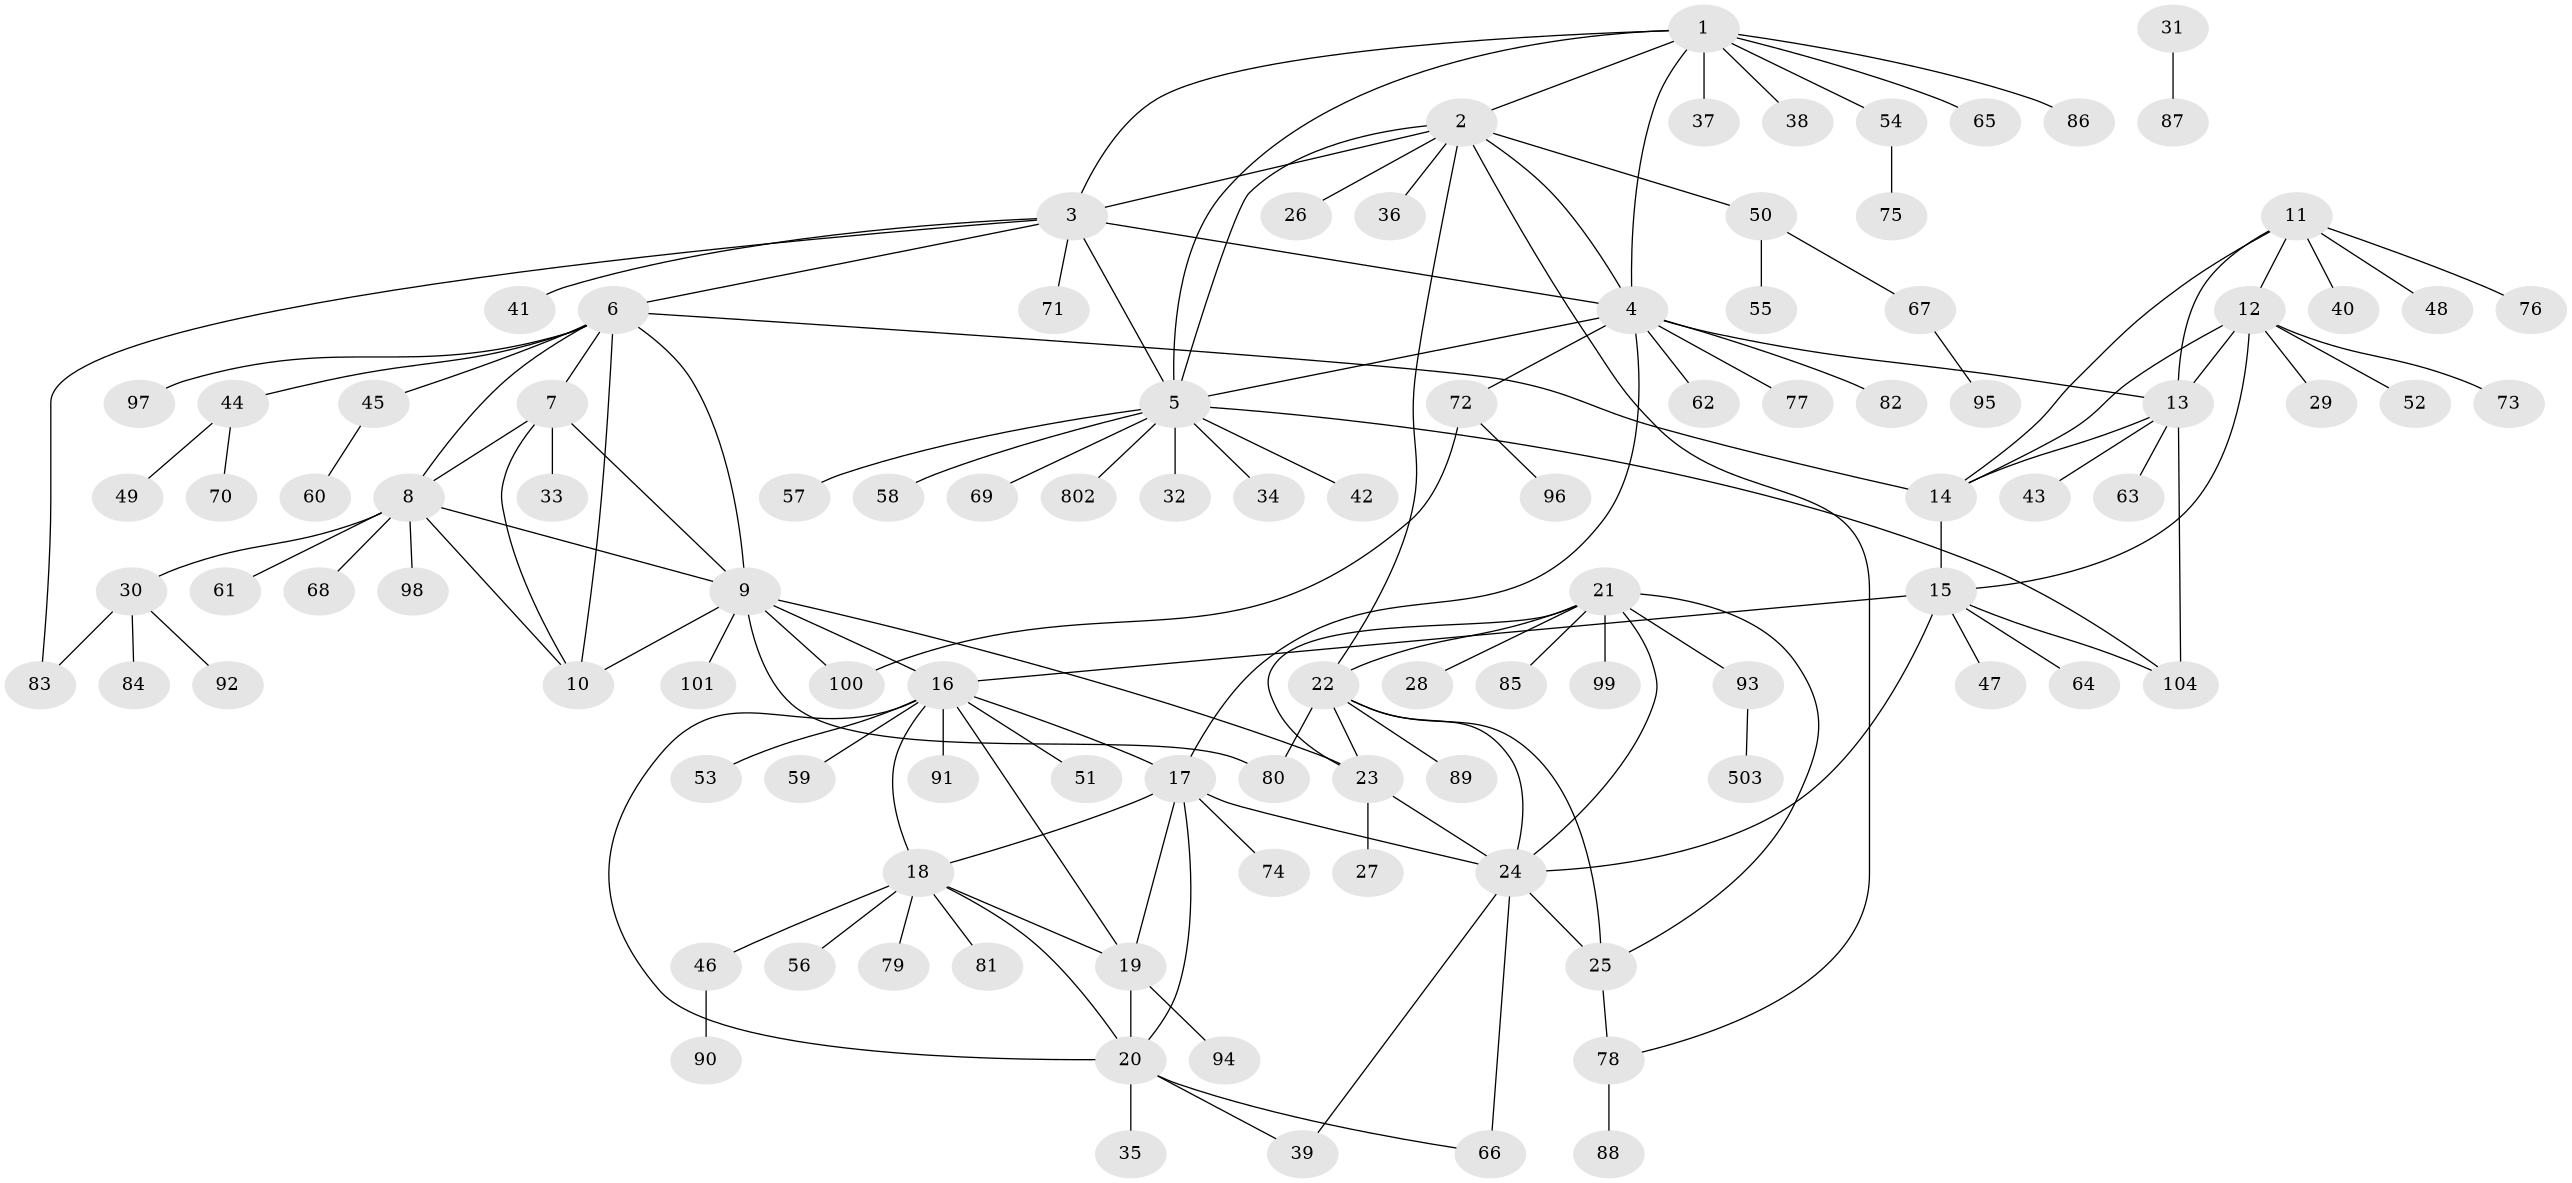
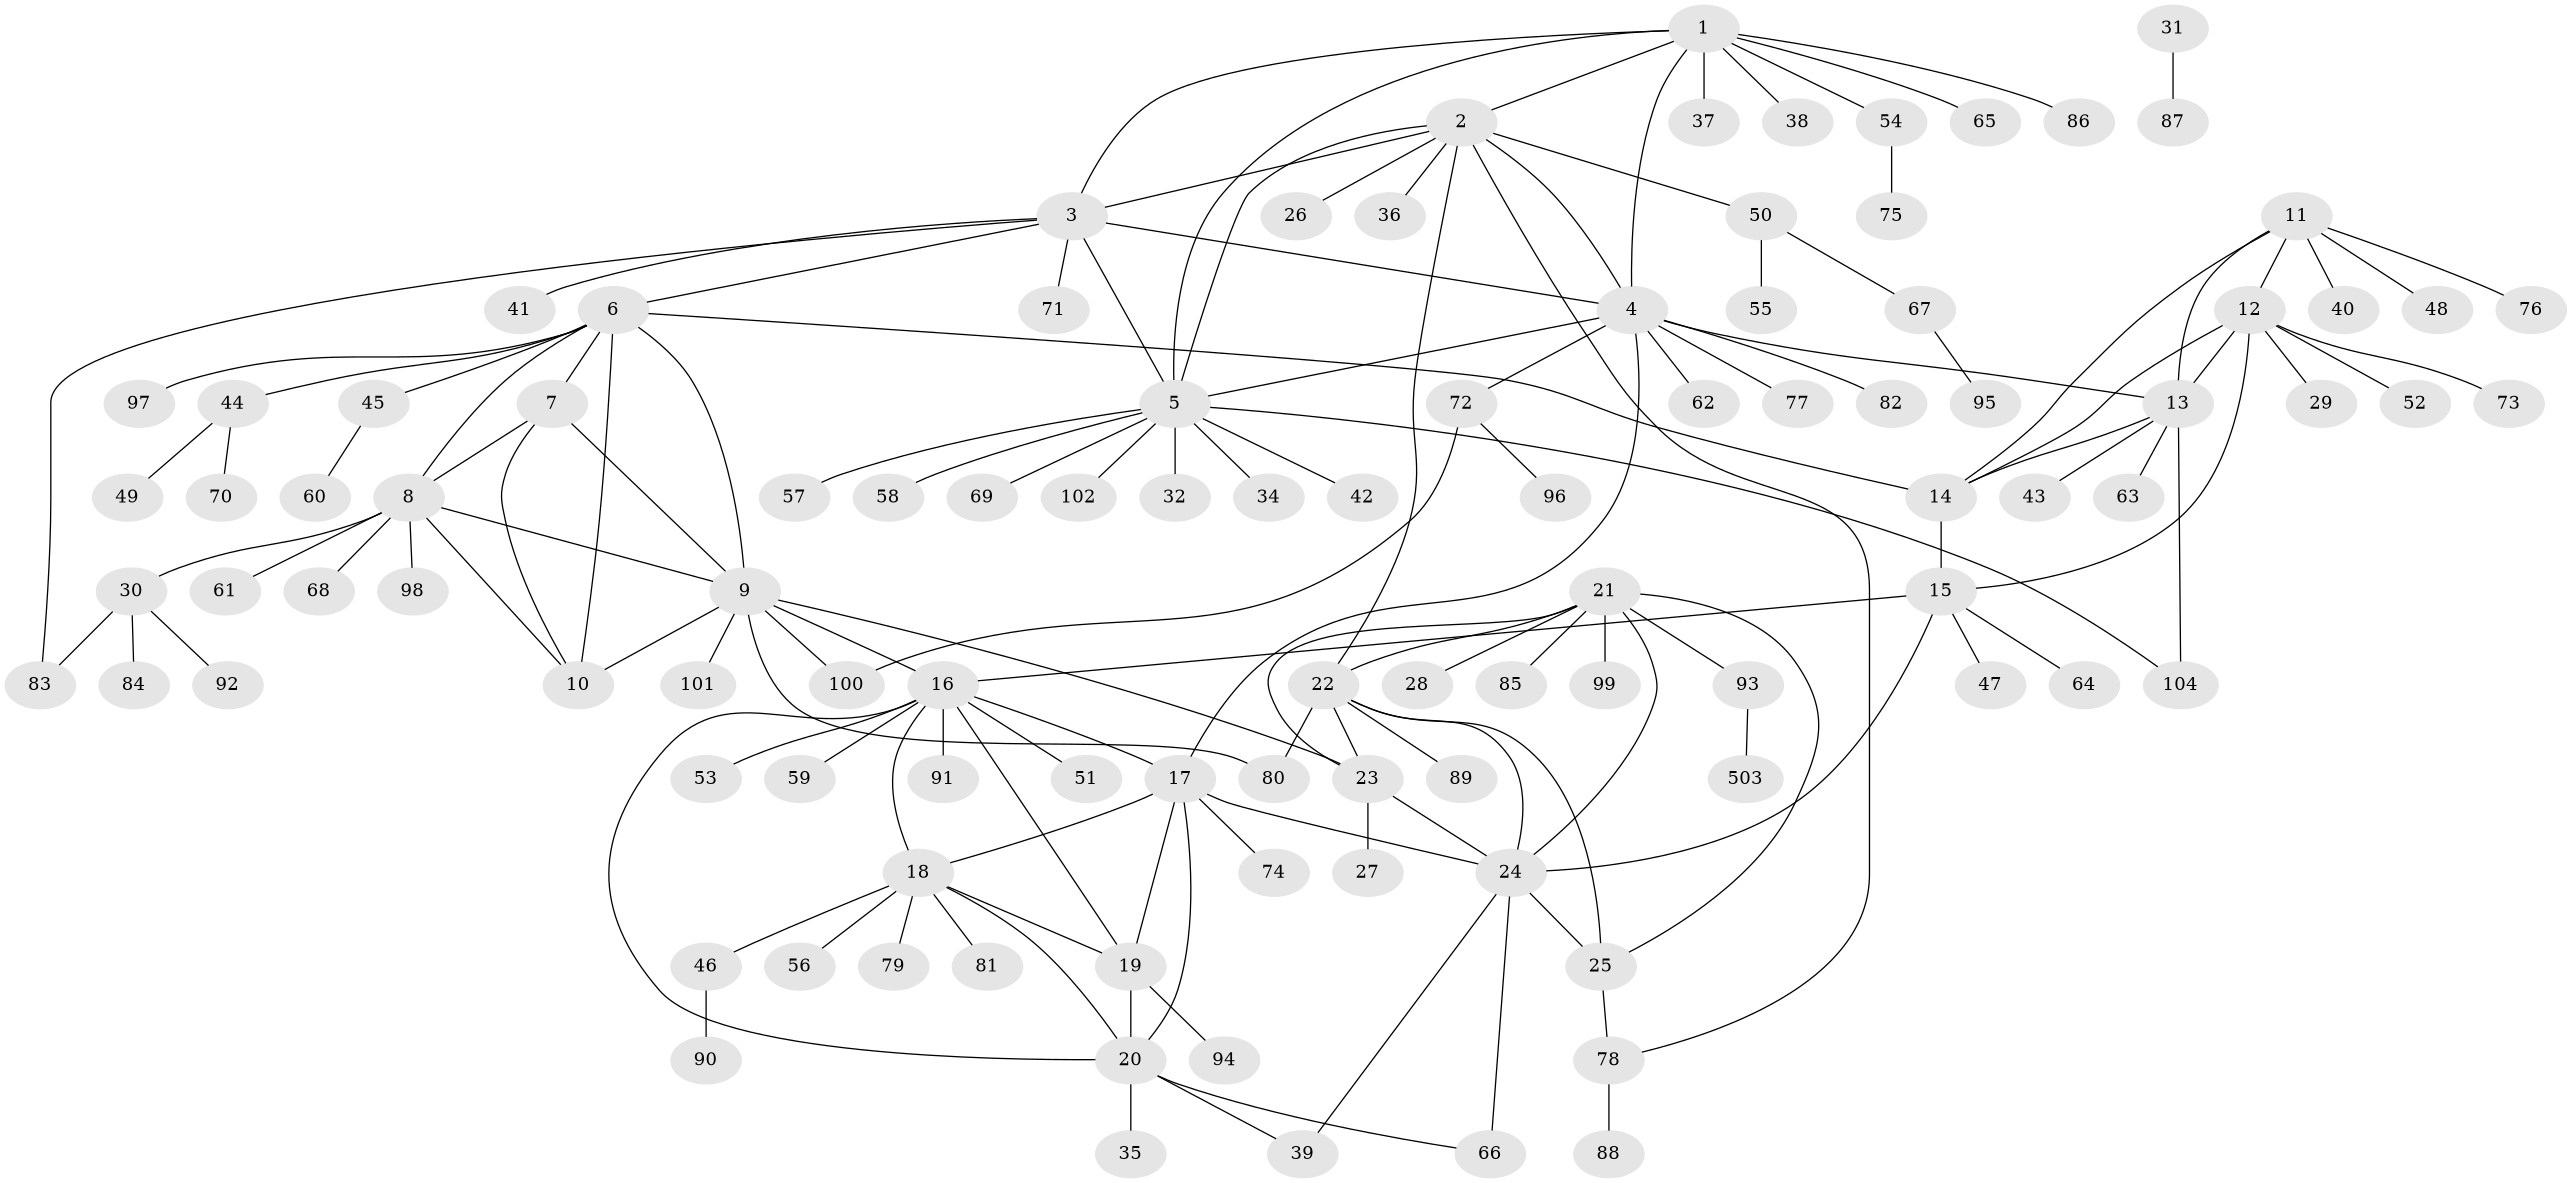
(552, 498) -> none
(1079, 498) -> (1079, 498)
(2061, 637) -> none
